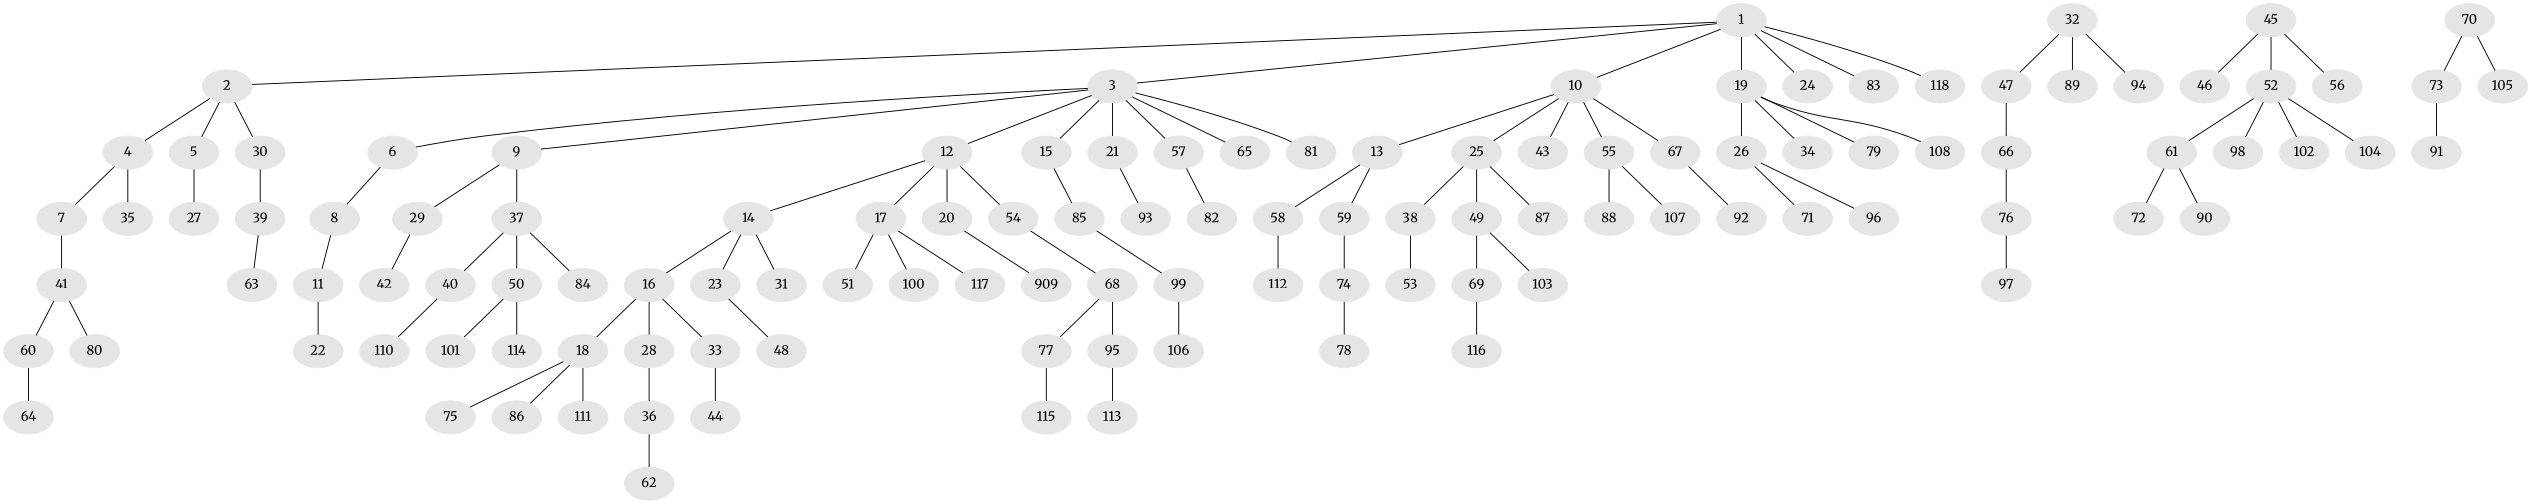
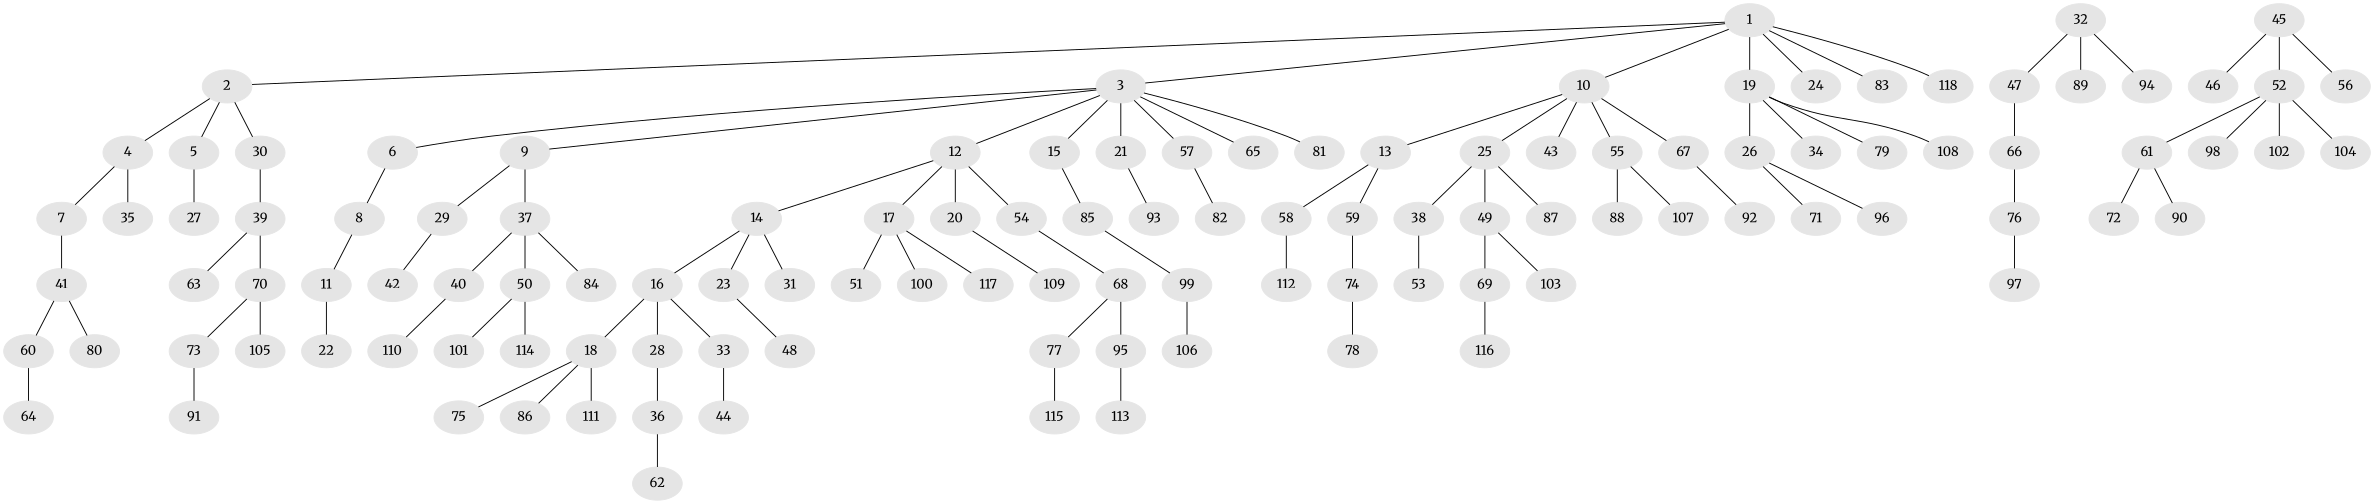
none -> (260, 252)
(1046, 285) -> (1055, 285)
